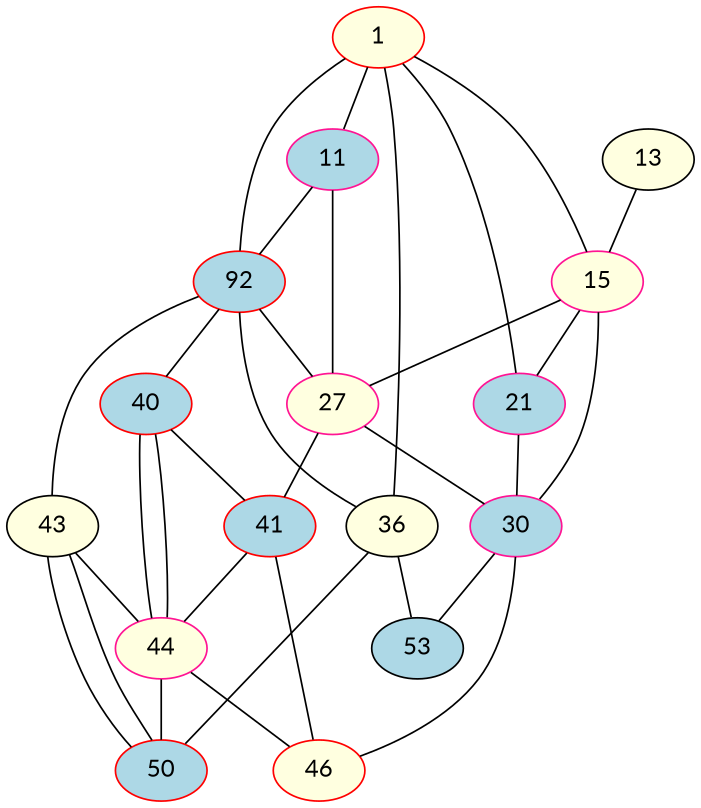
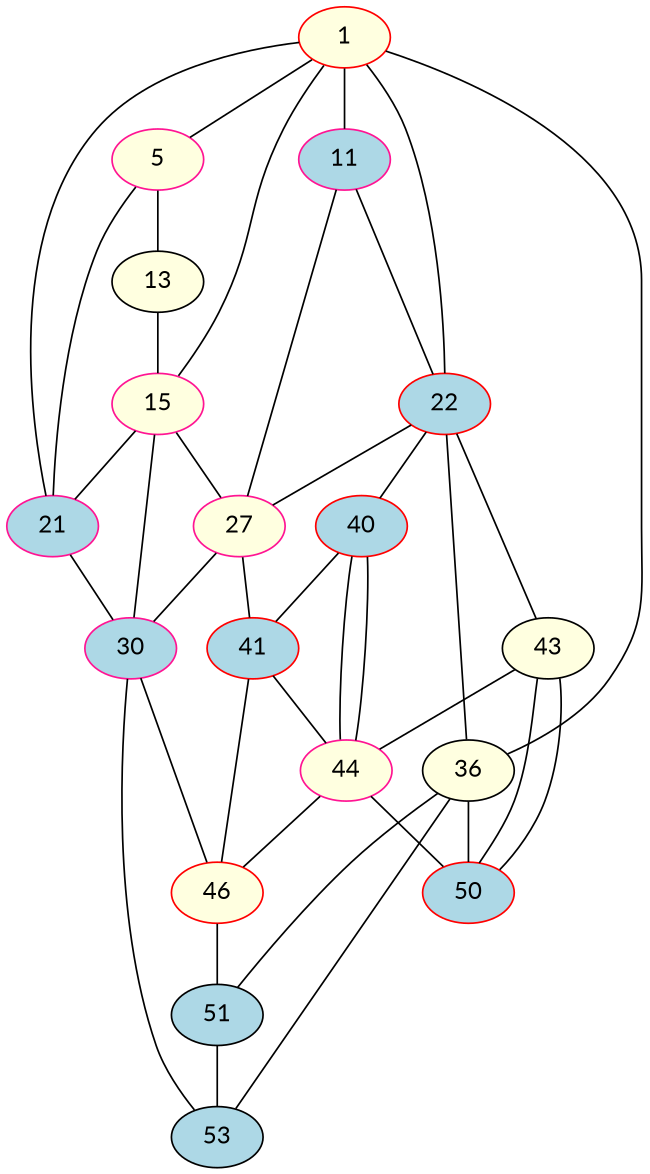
none -> (158, 160)
(239, 282) -> (445, 404)
none -> (217, 1015)
